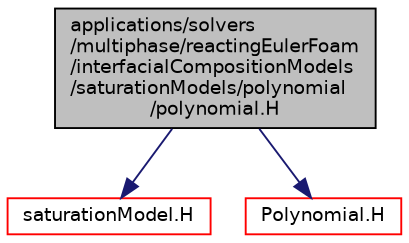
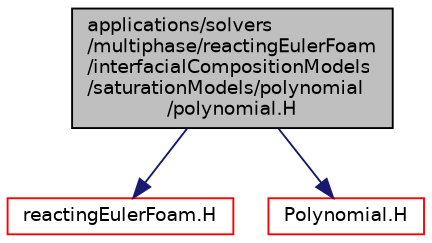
(109, 216) -> (120, 216)
